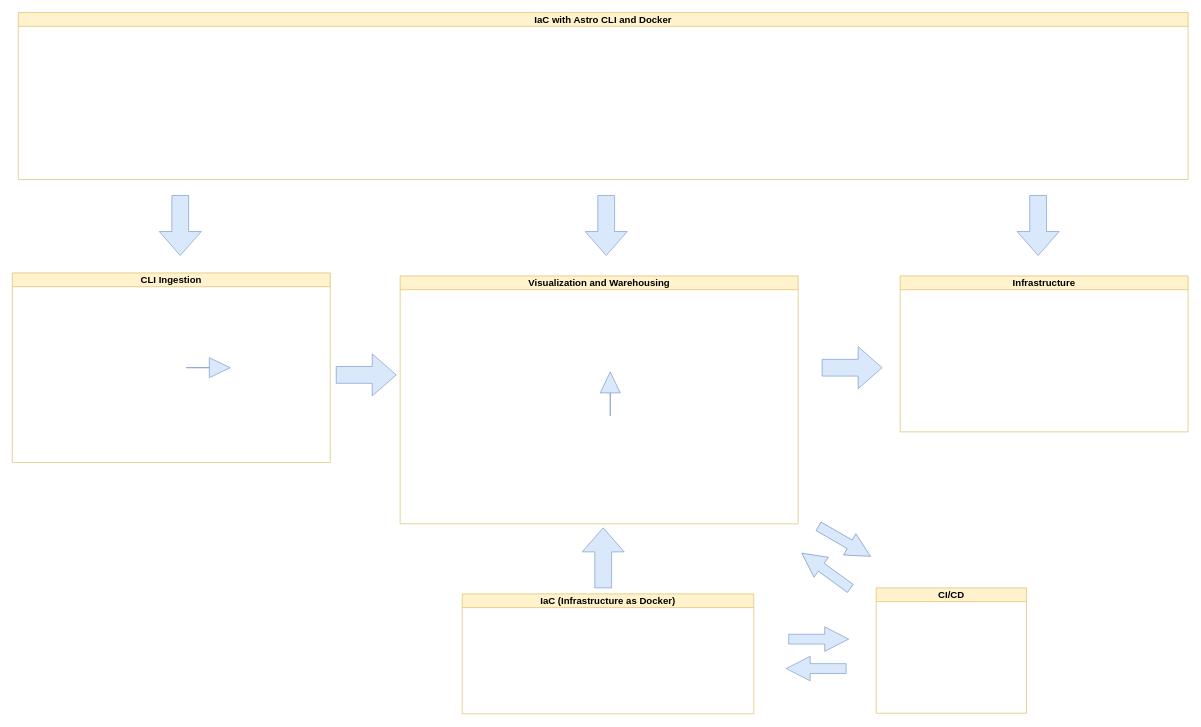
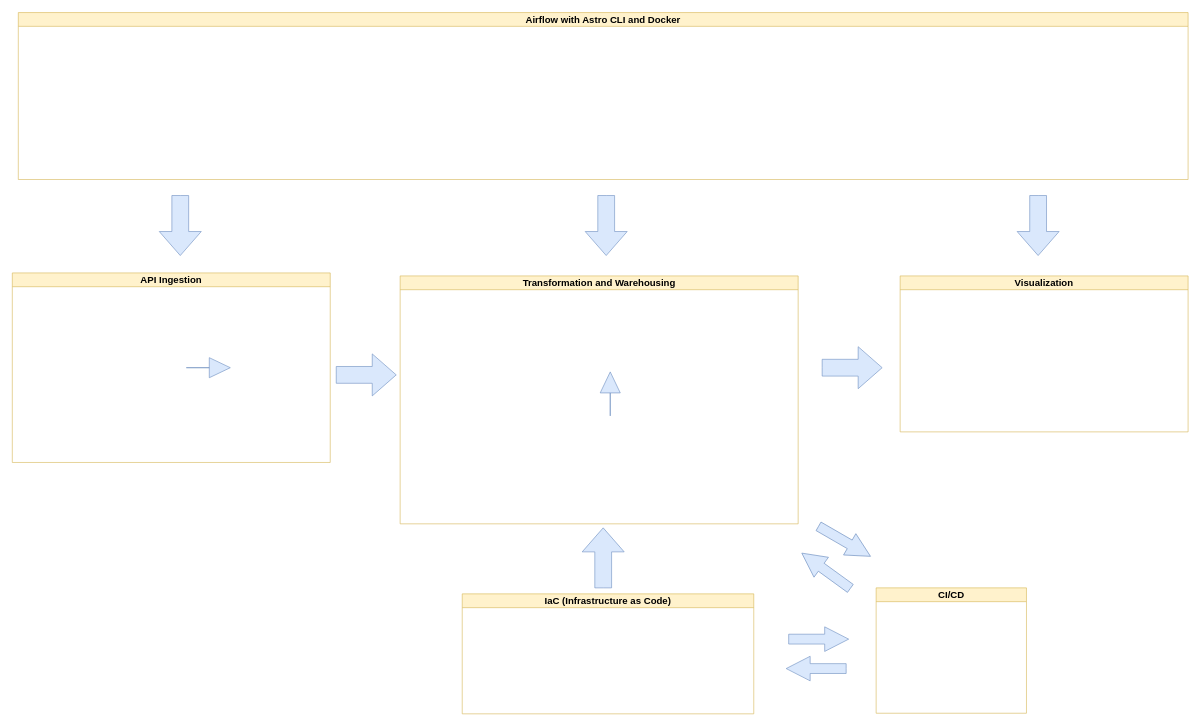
(603, 20) -> (603, 20)
(171, 280) -> (171, 280)
(599, 283) -> (599, 283)
(1044, 283) -> (1044, 283)
(608, 601) -> (608, 601)
